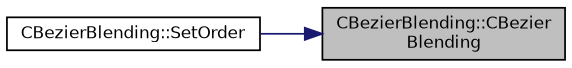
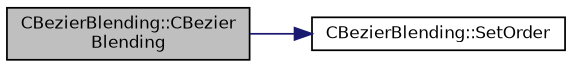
(282, 34) -> (272, 34)
